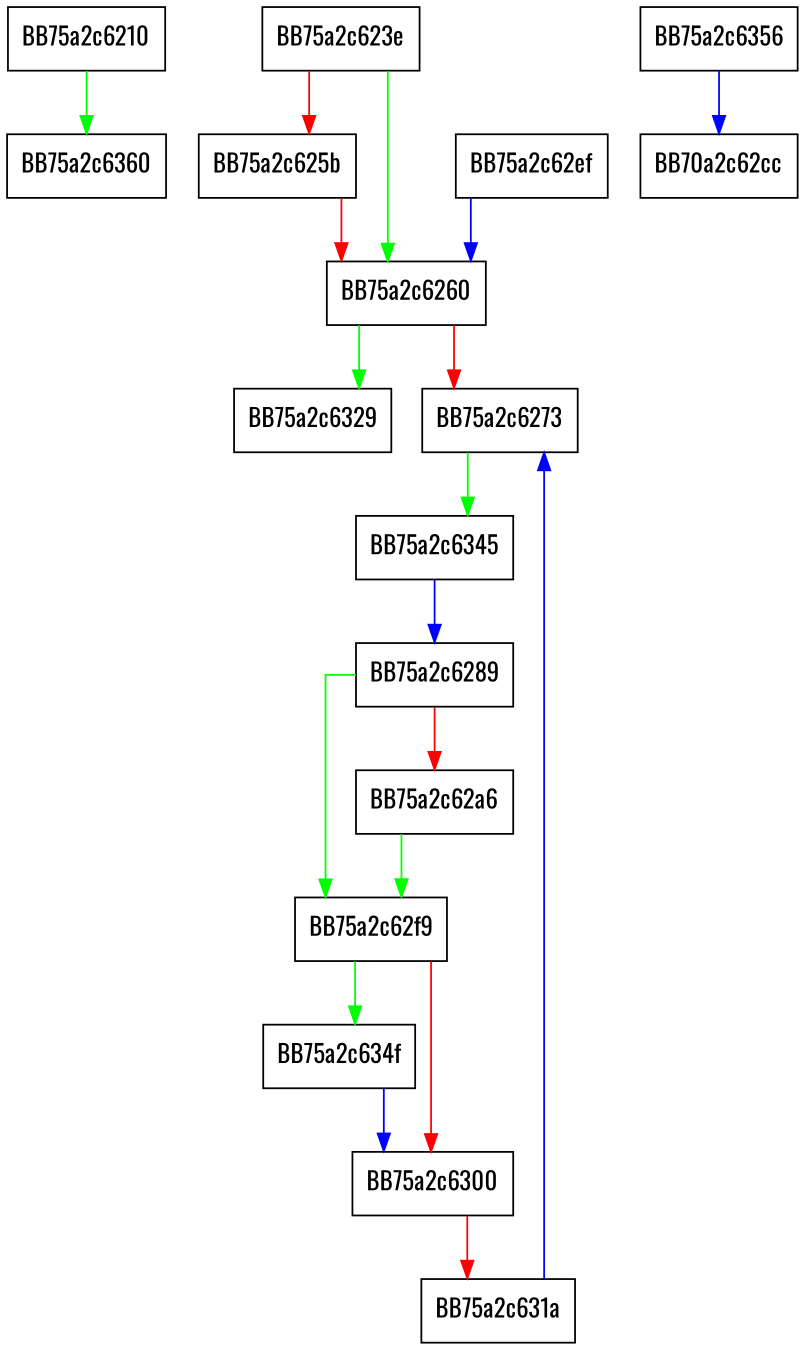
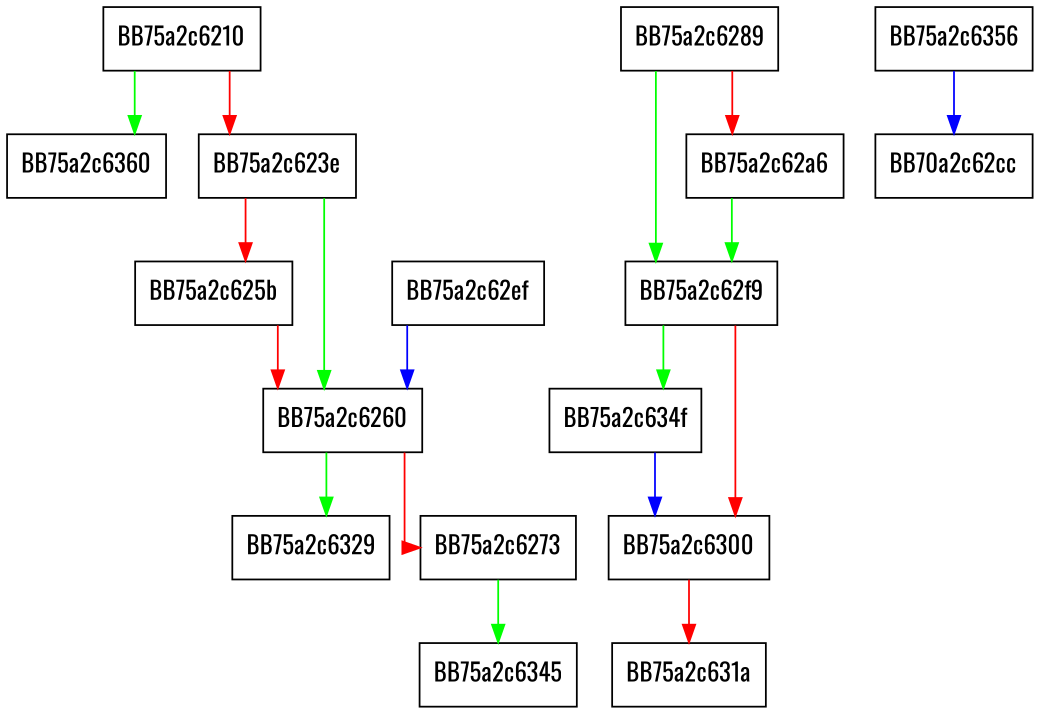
none -> (230, 93)
(435, 602) -> none
(544, 874) -> none
